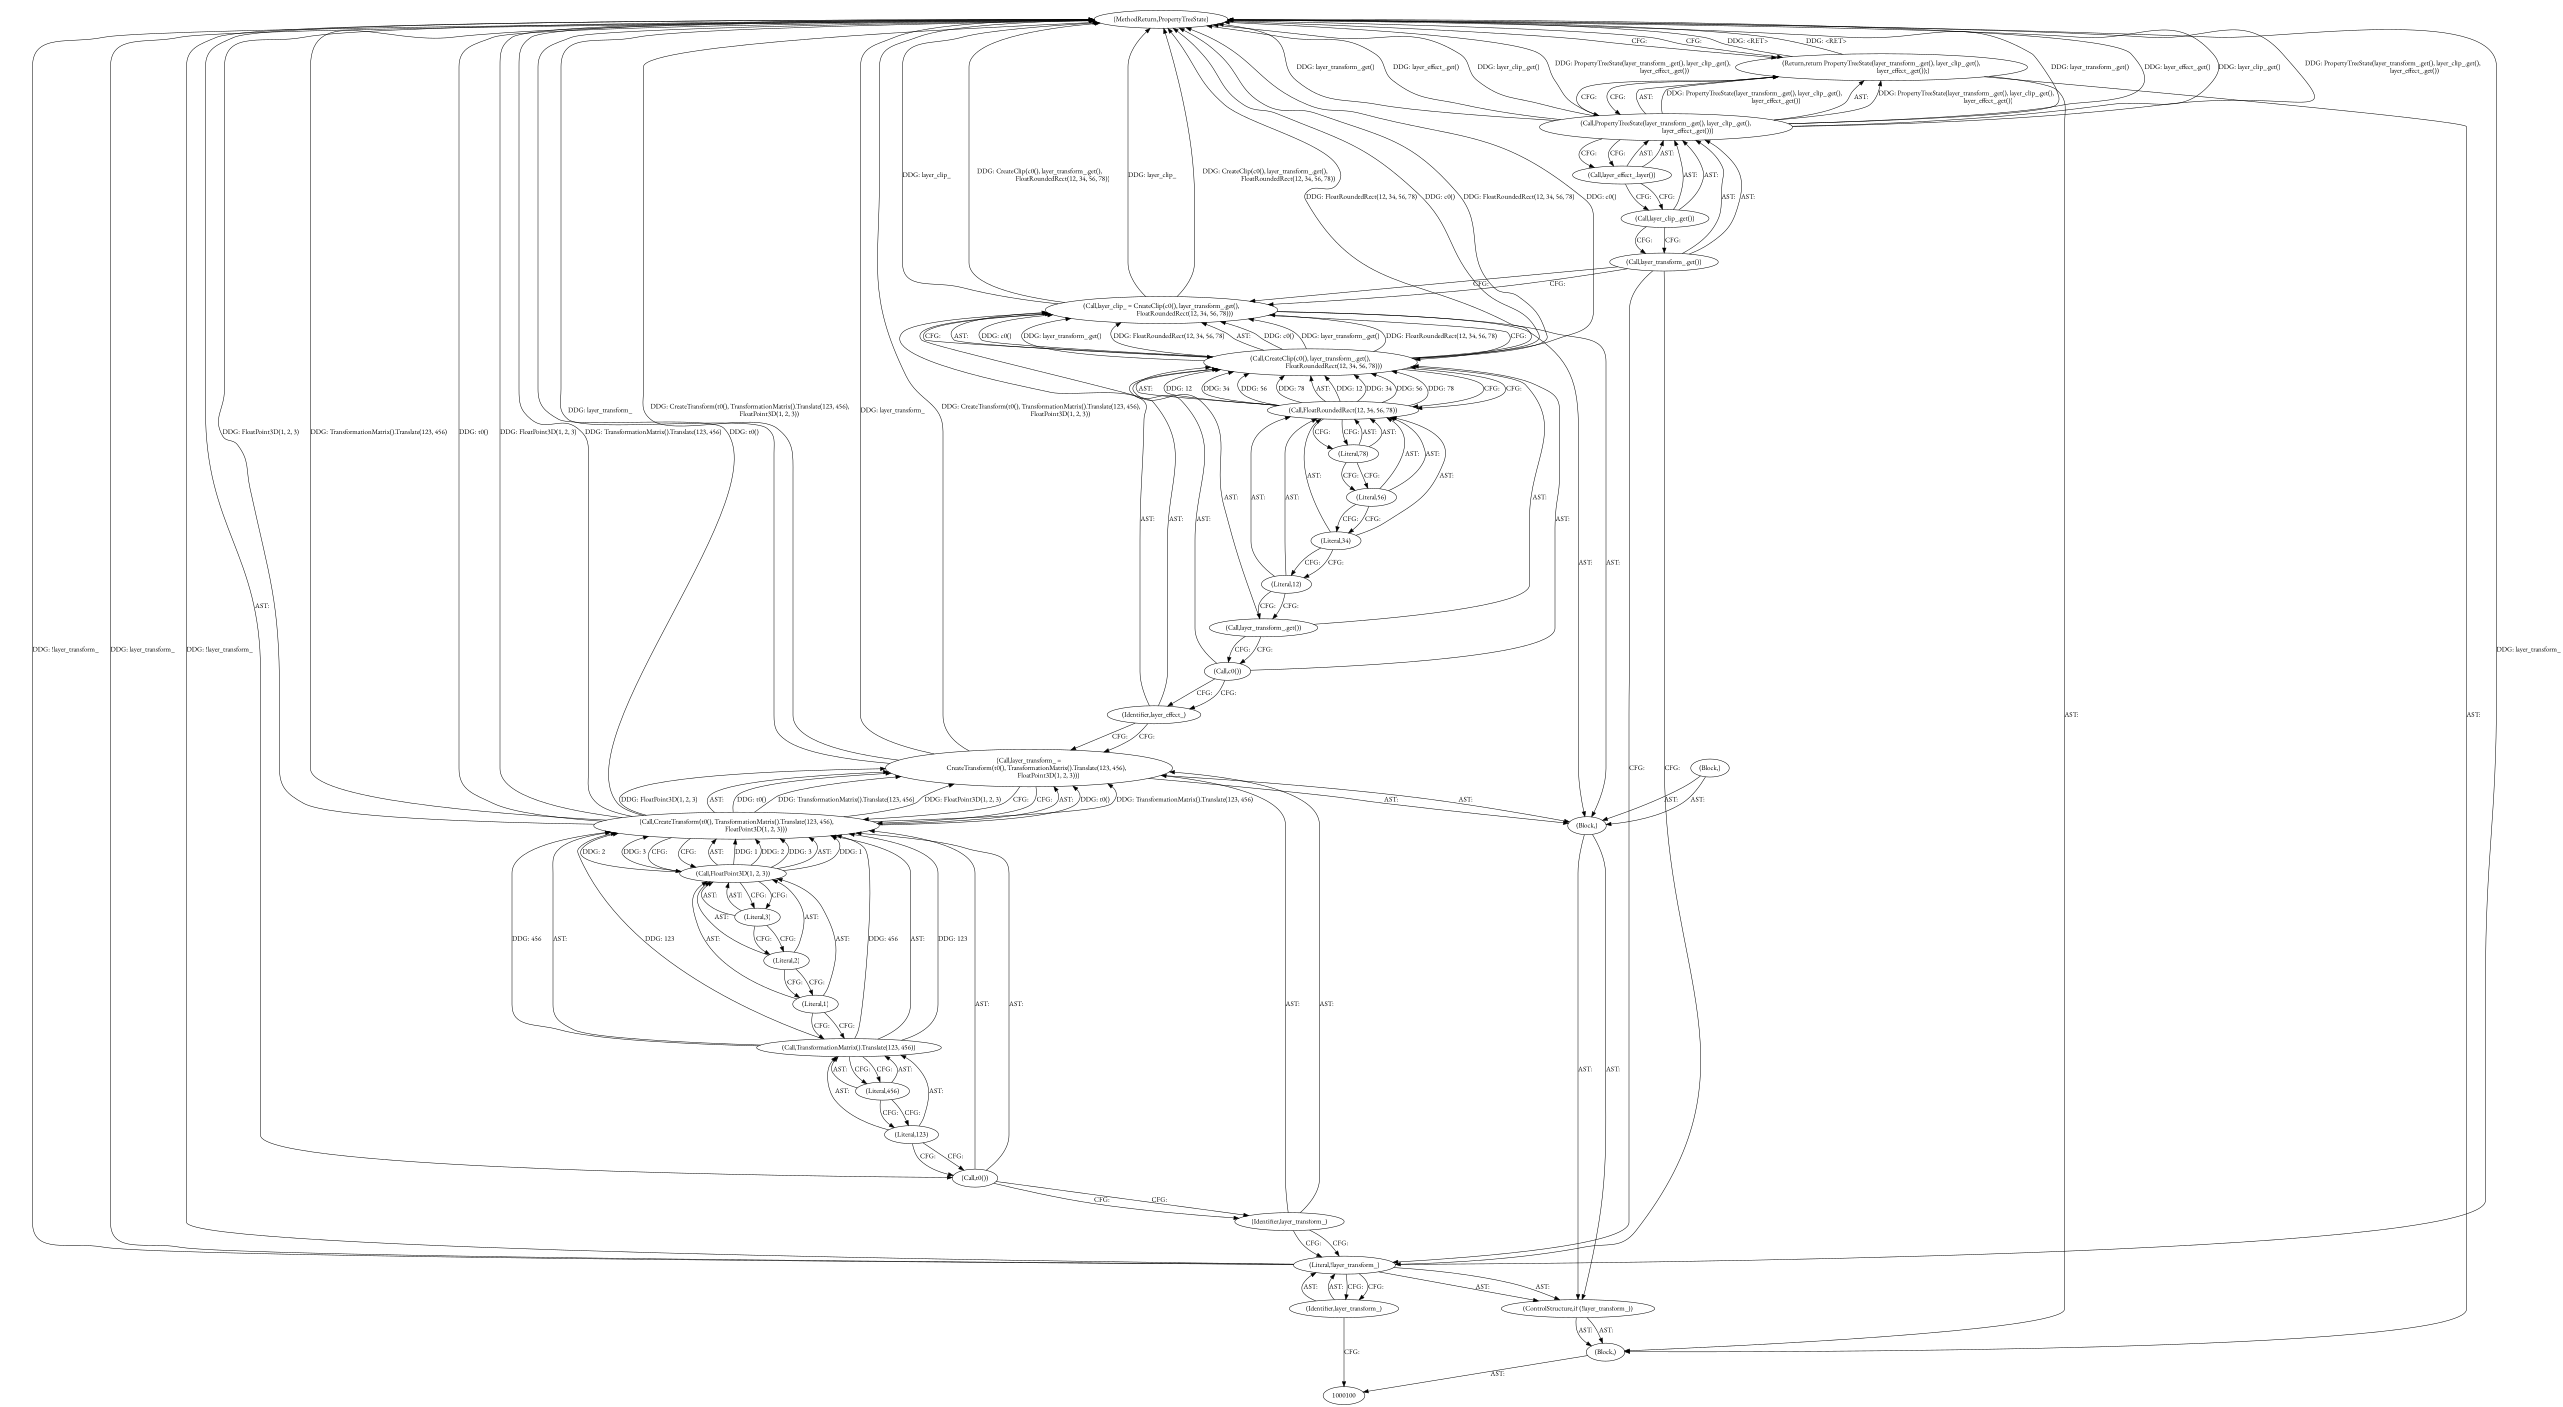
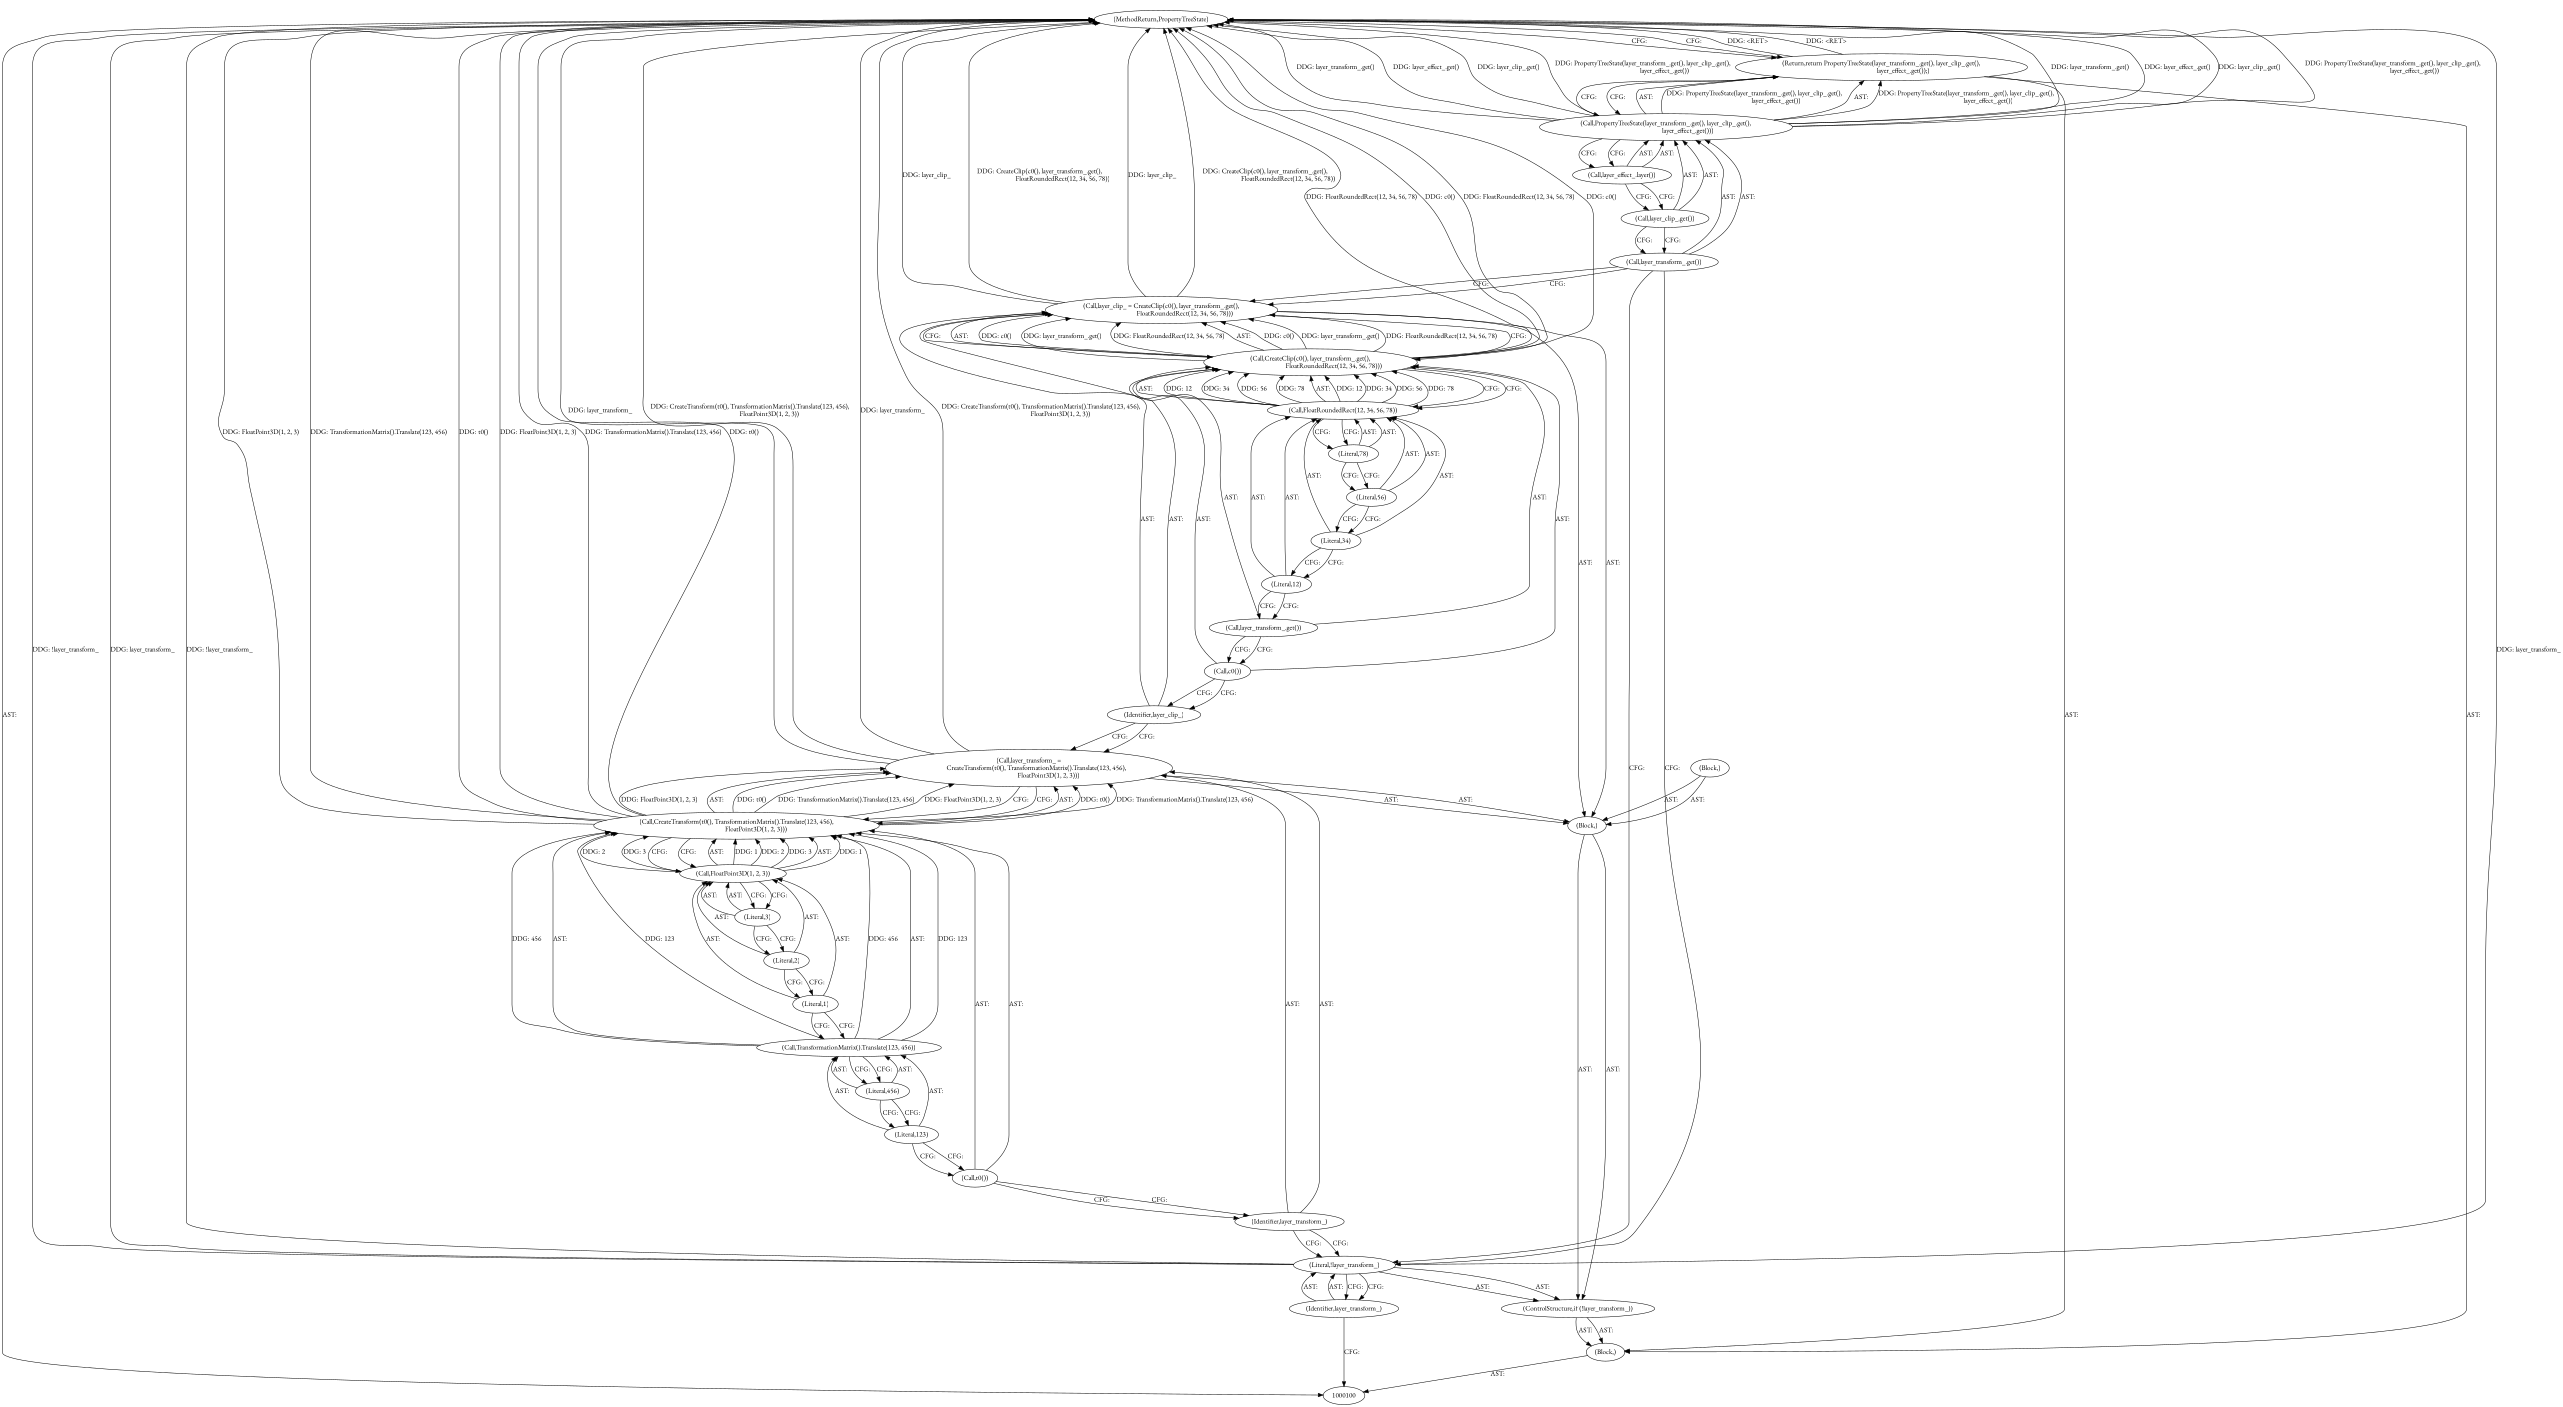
(218, 496) -> (2, 815)
(1154, 715) -> (1154, 715)
